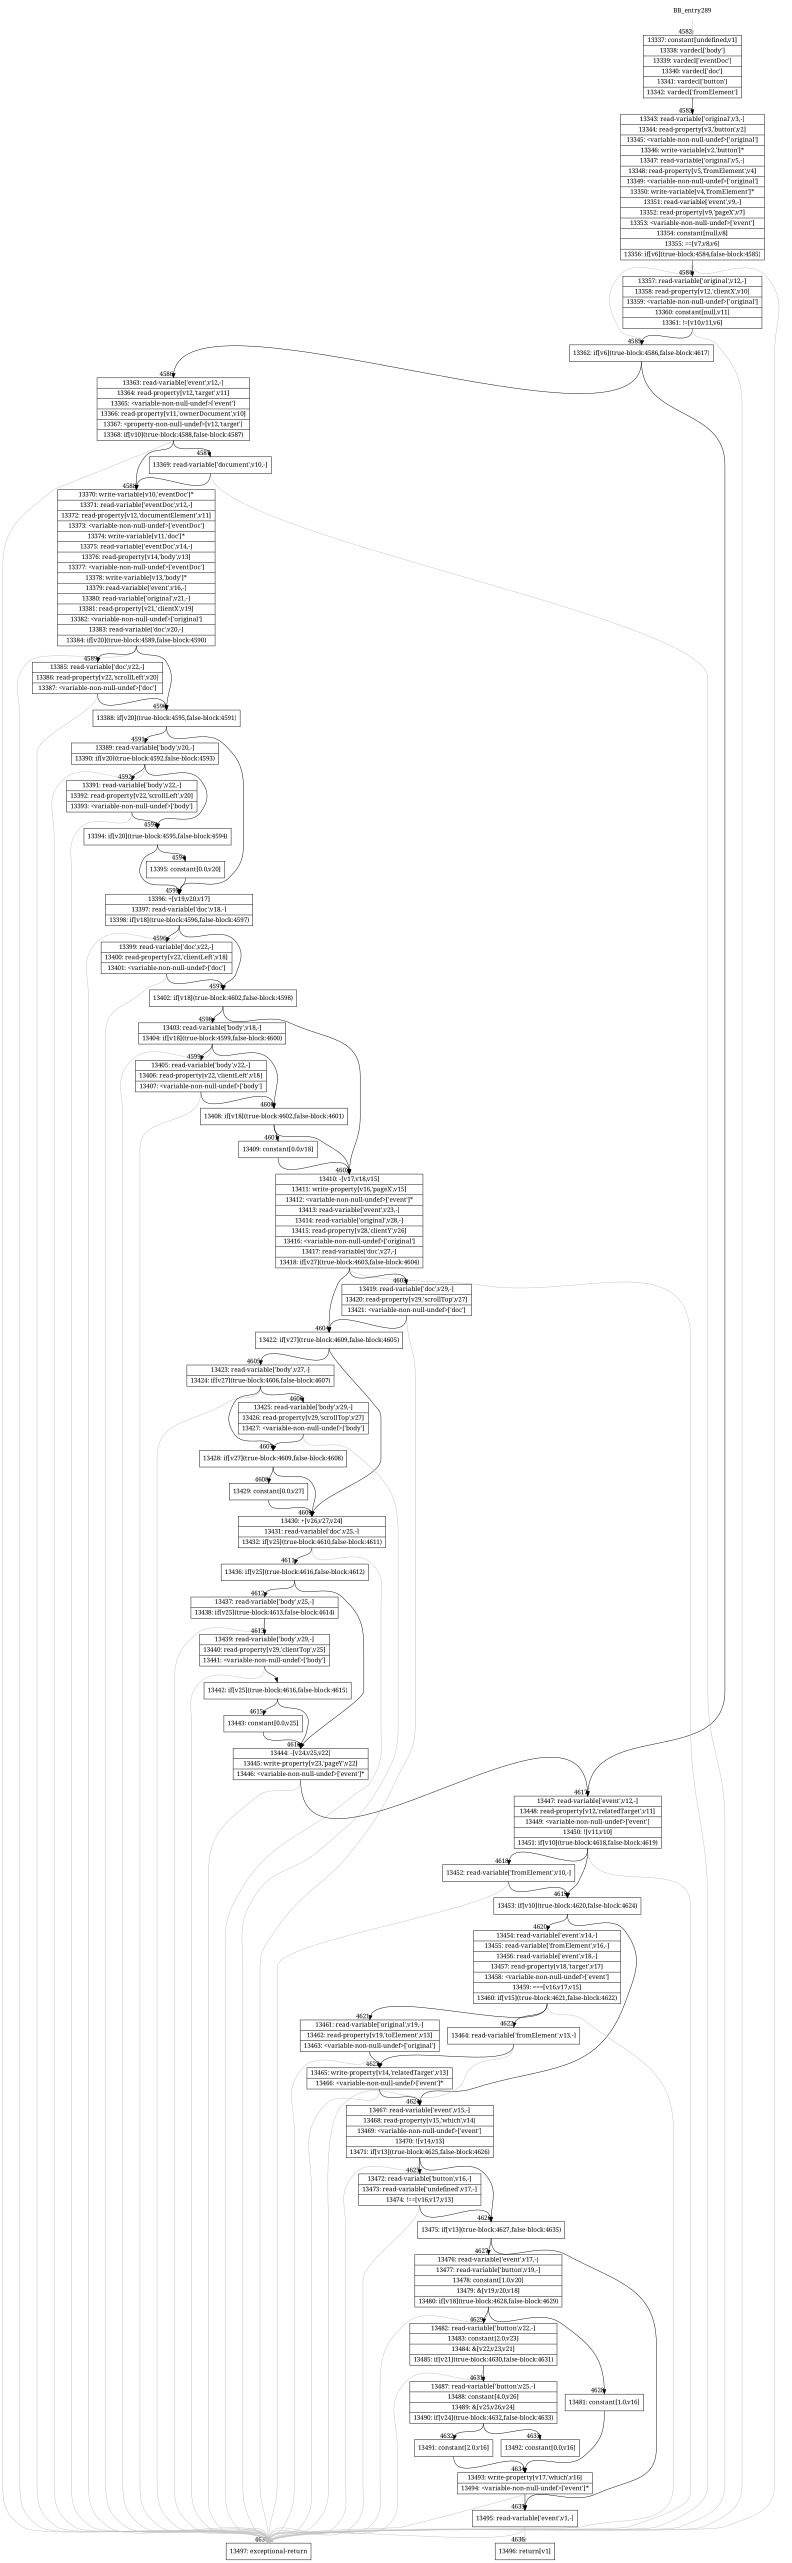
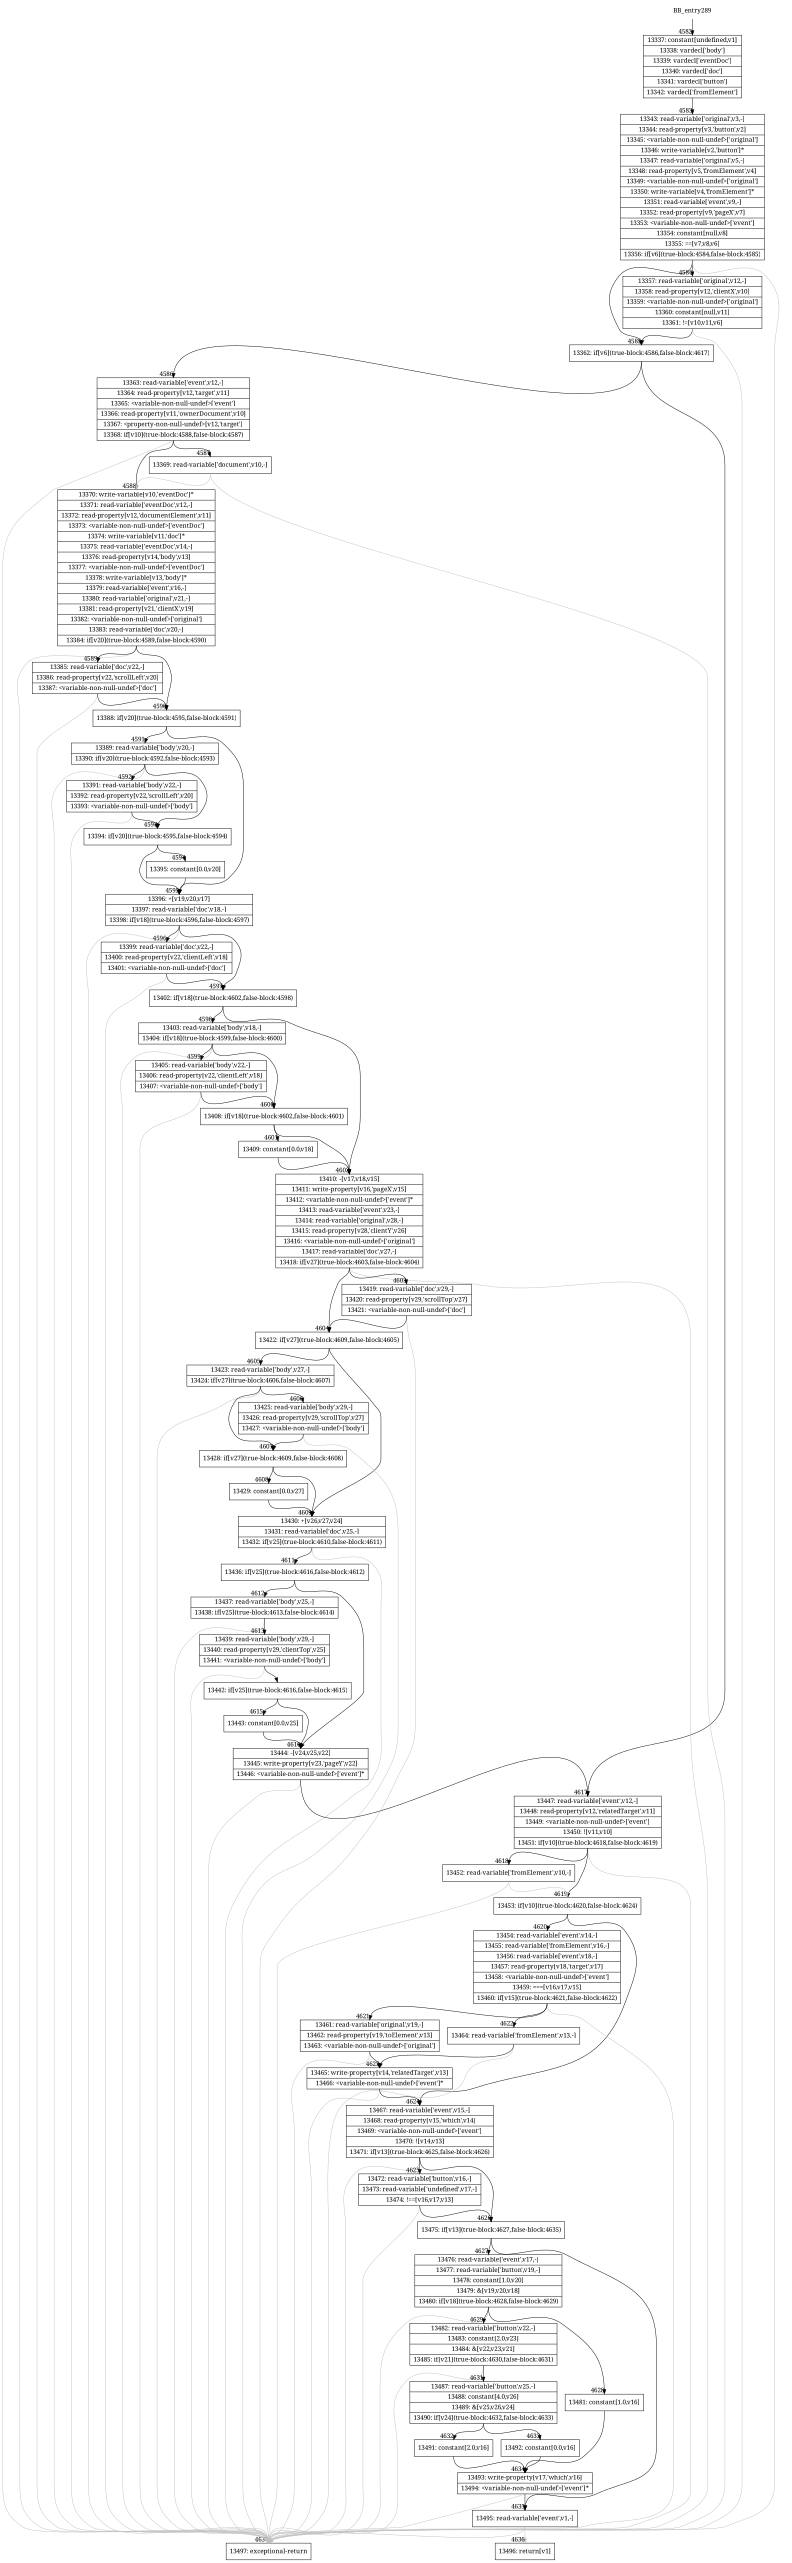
(692, 25) -> (692, 25)
(620, 275) -> (620, 275)
(176, 482) -> (176, 482)
(536, 1890) -> (536, 1890)
none -> (535, 2464)
